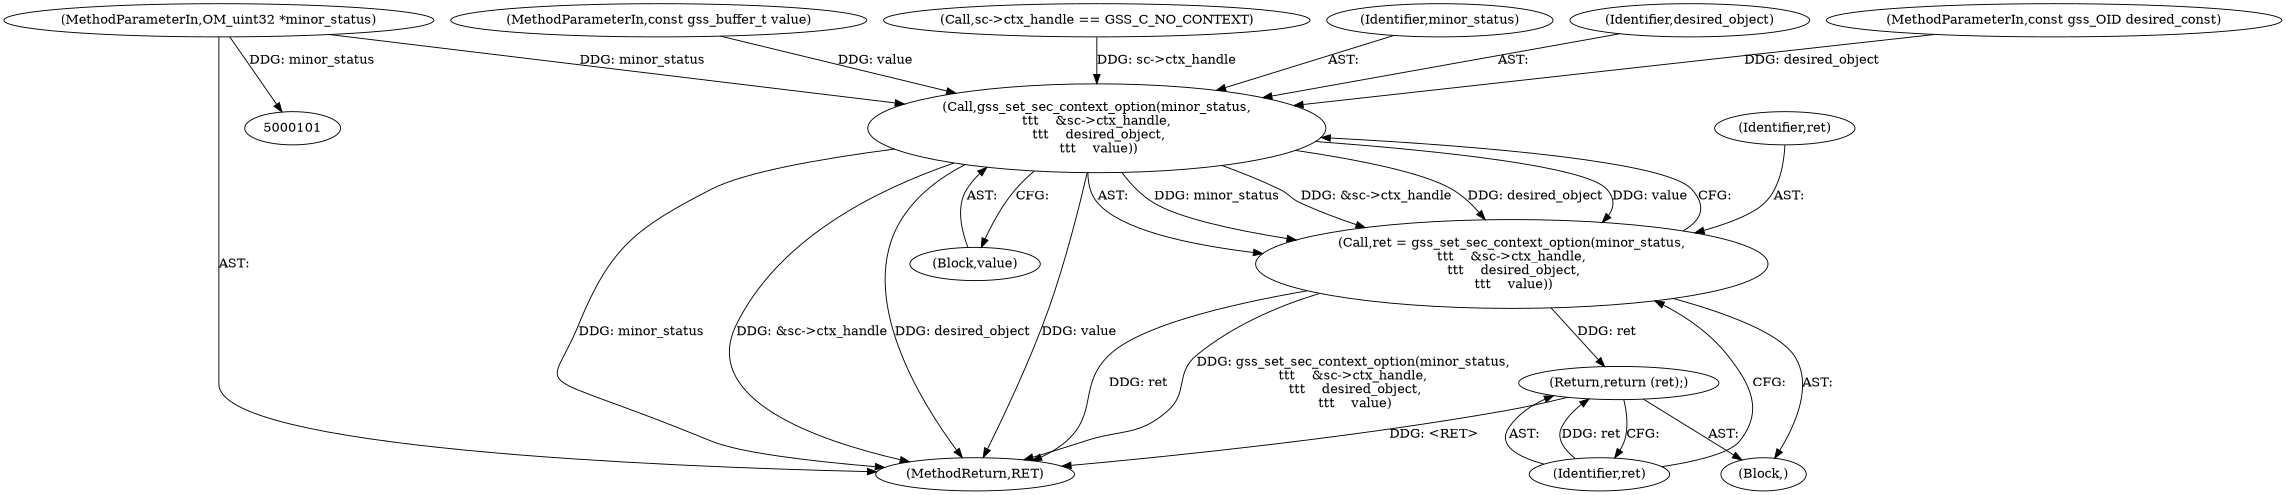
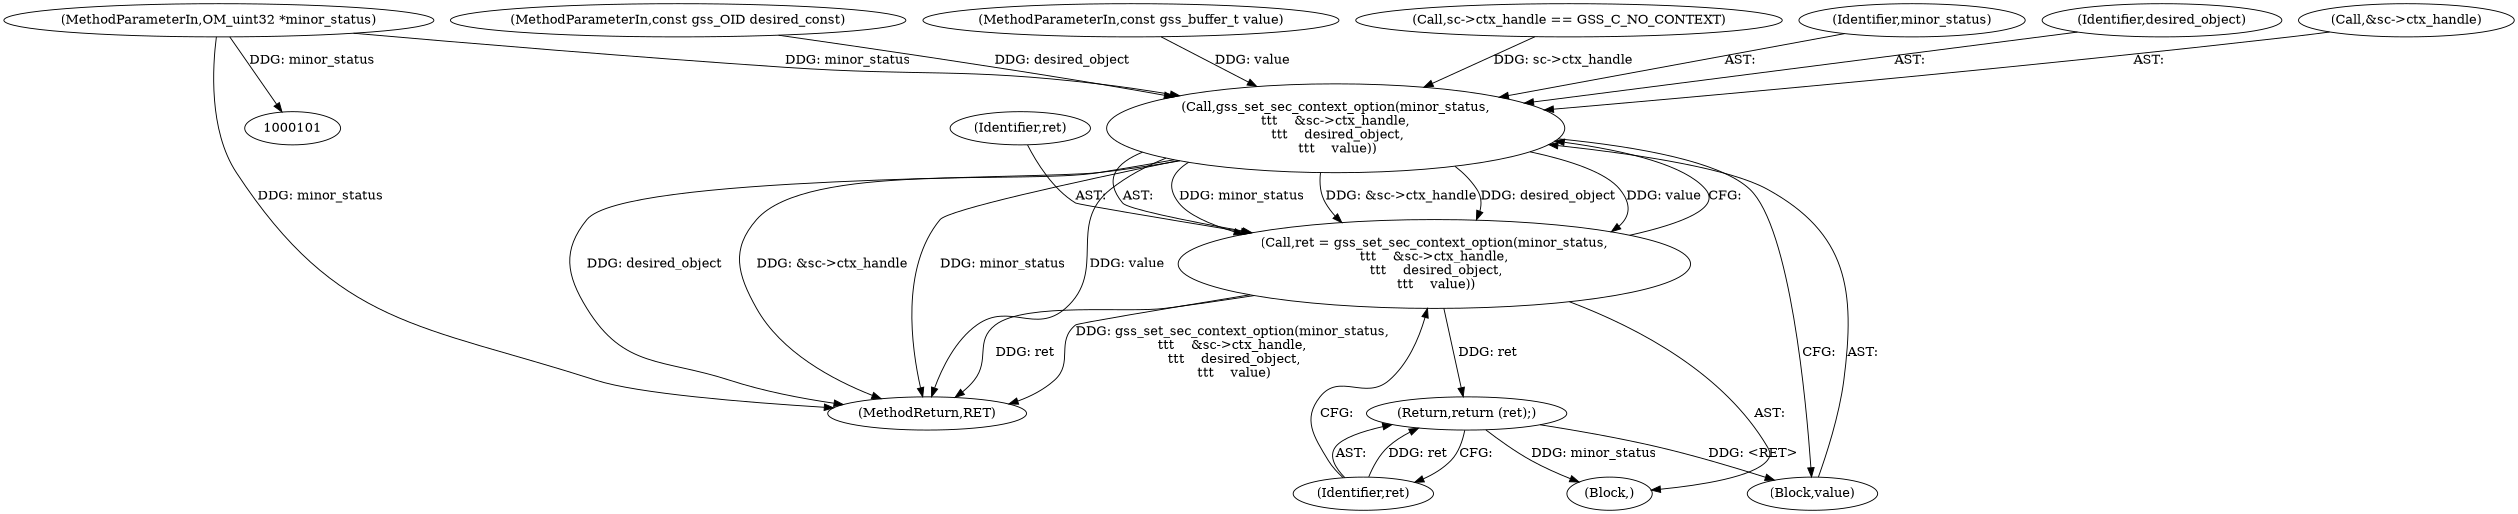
none -> (2406, 20)
(293, 128) -> (293, 128)
(236, 264) -> (320, 196)
(1726, 434) -> (1594, 454)
(1321, 438) -> (1654, 446)
